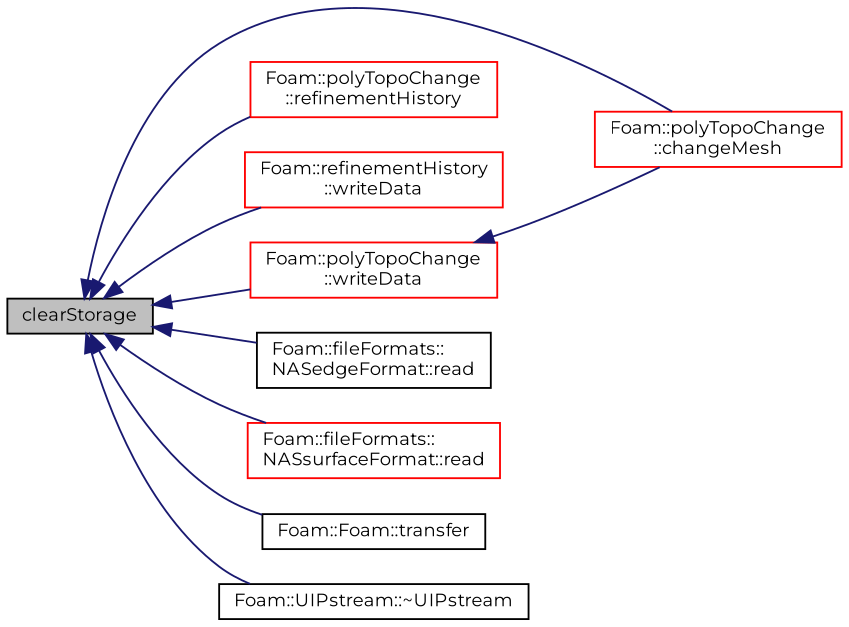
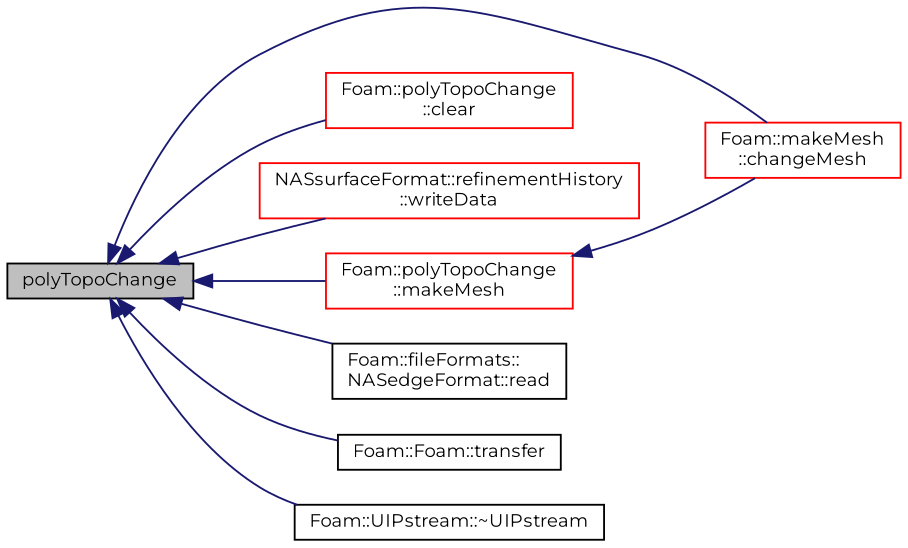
(374, 90) -> (449, 101)
(718, 139) -> (803, 150)
(374, 180) -> (449, 191)
(374, 270) -> (449, 281)
(80, 316) -> (100, 281)
(374, 451) -> none
